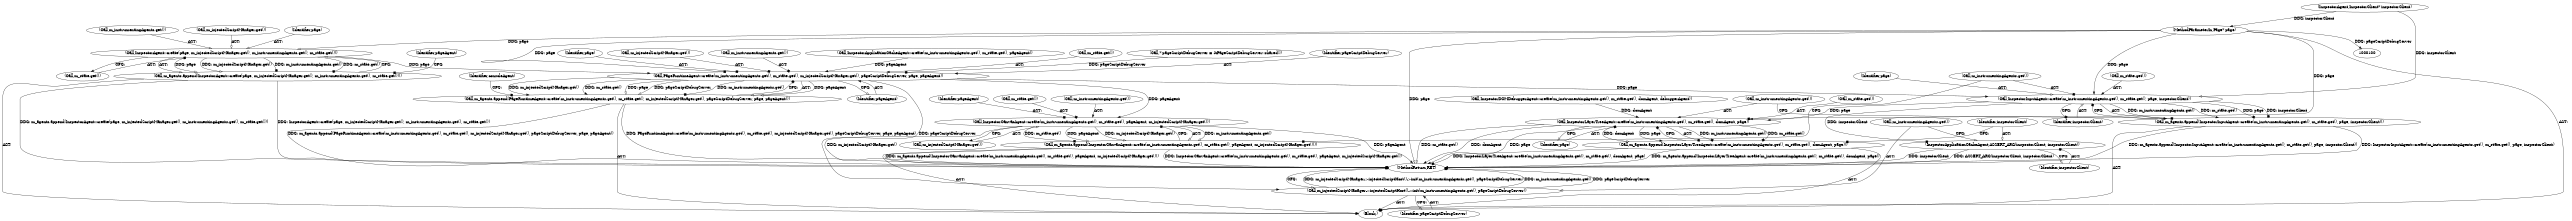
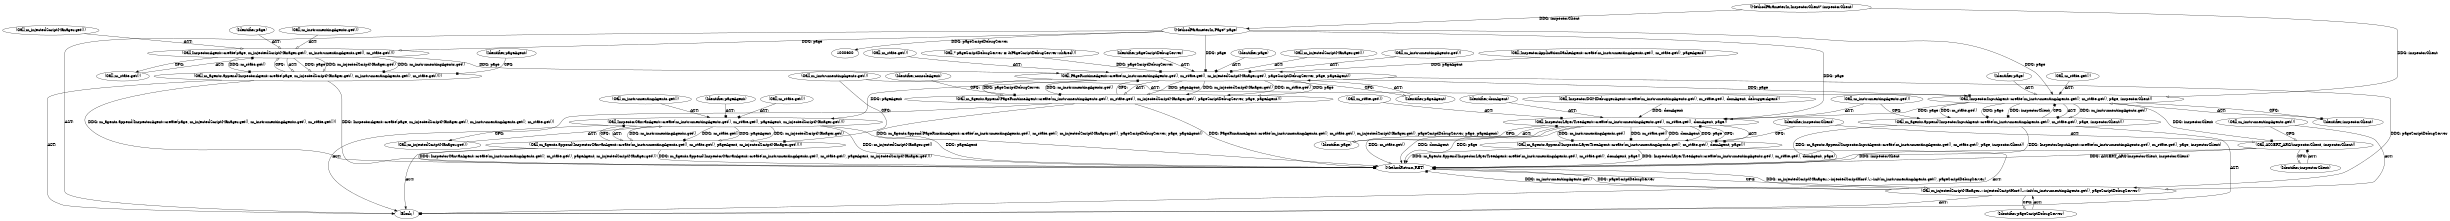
(2365, 7) -> (1801, 7)
(1730, 35) -> none
(2367, 53) -> (845, 53)
none -> (1489, 99)
(2002, 145) -> (2305, 145)
